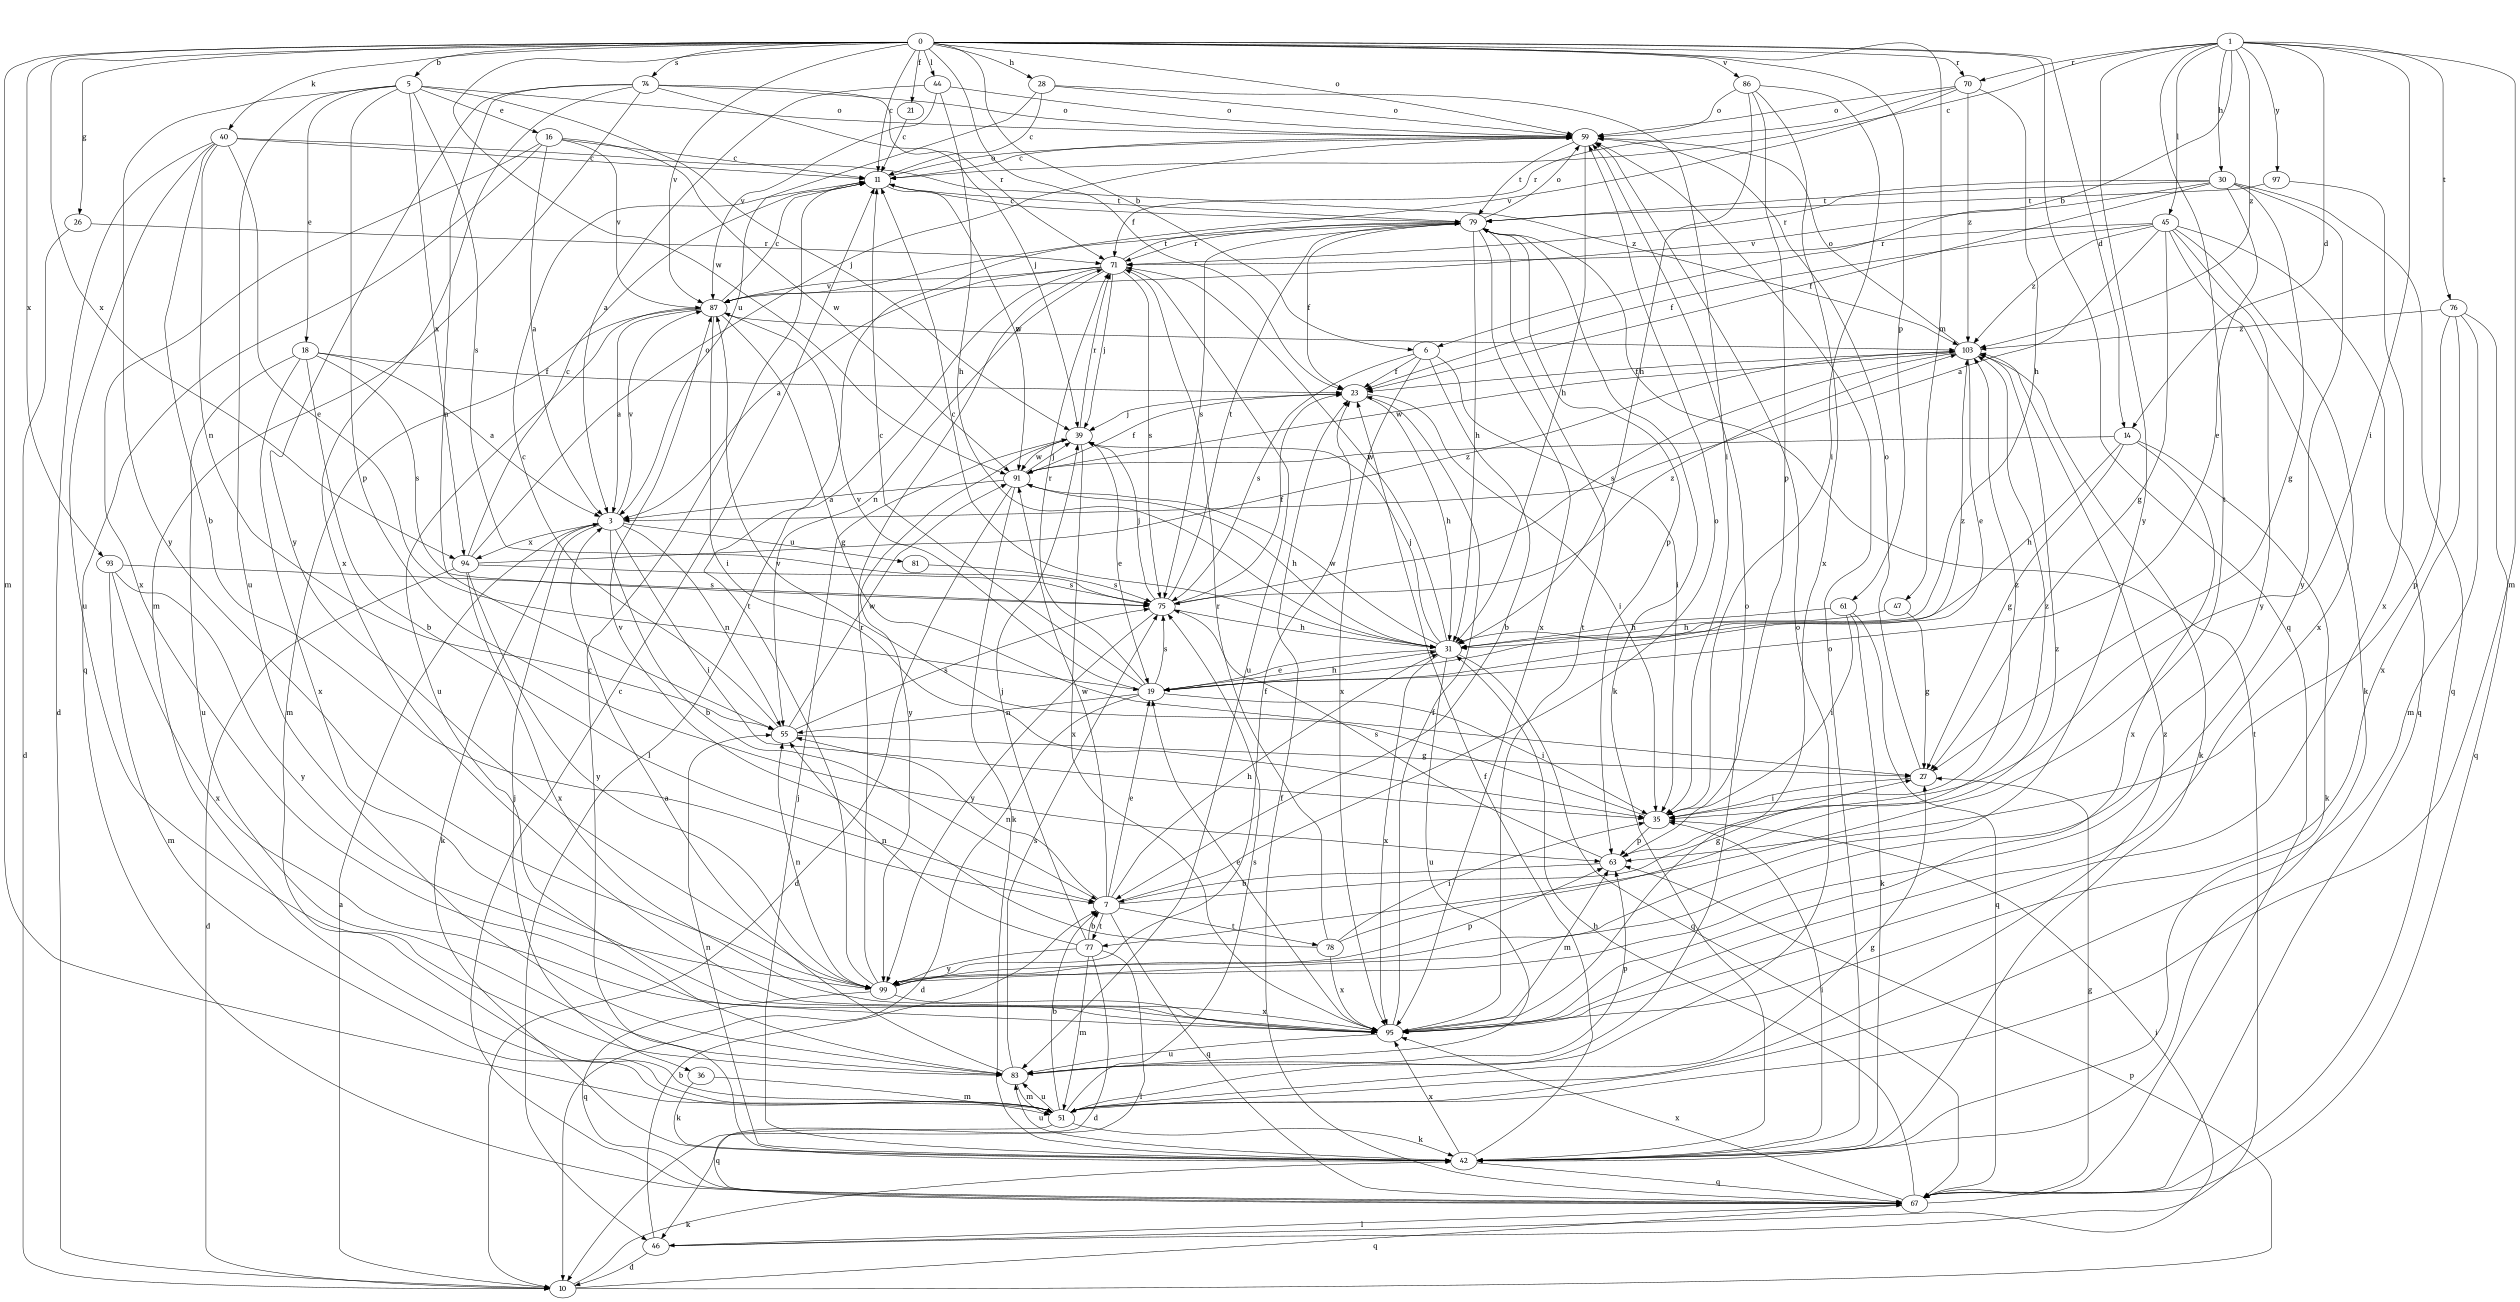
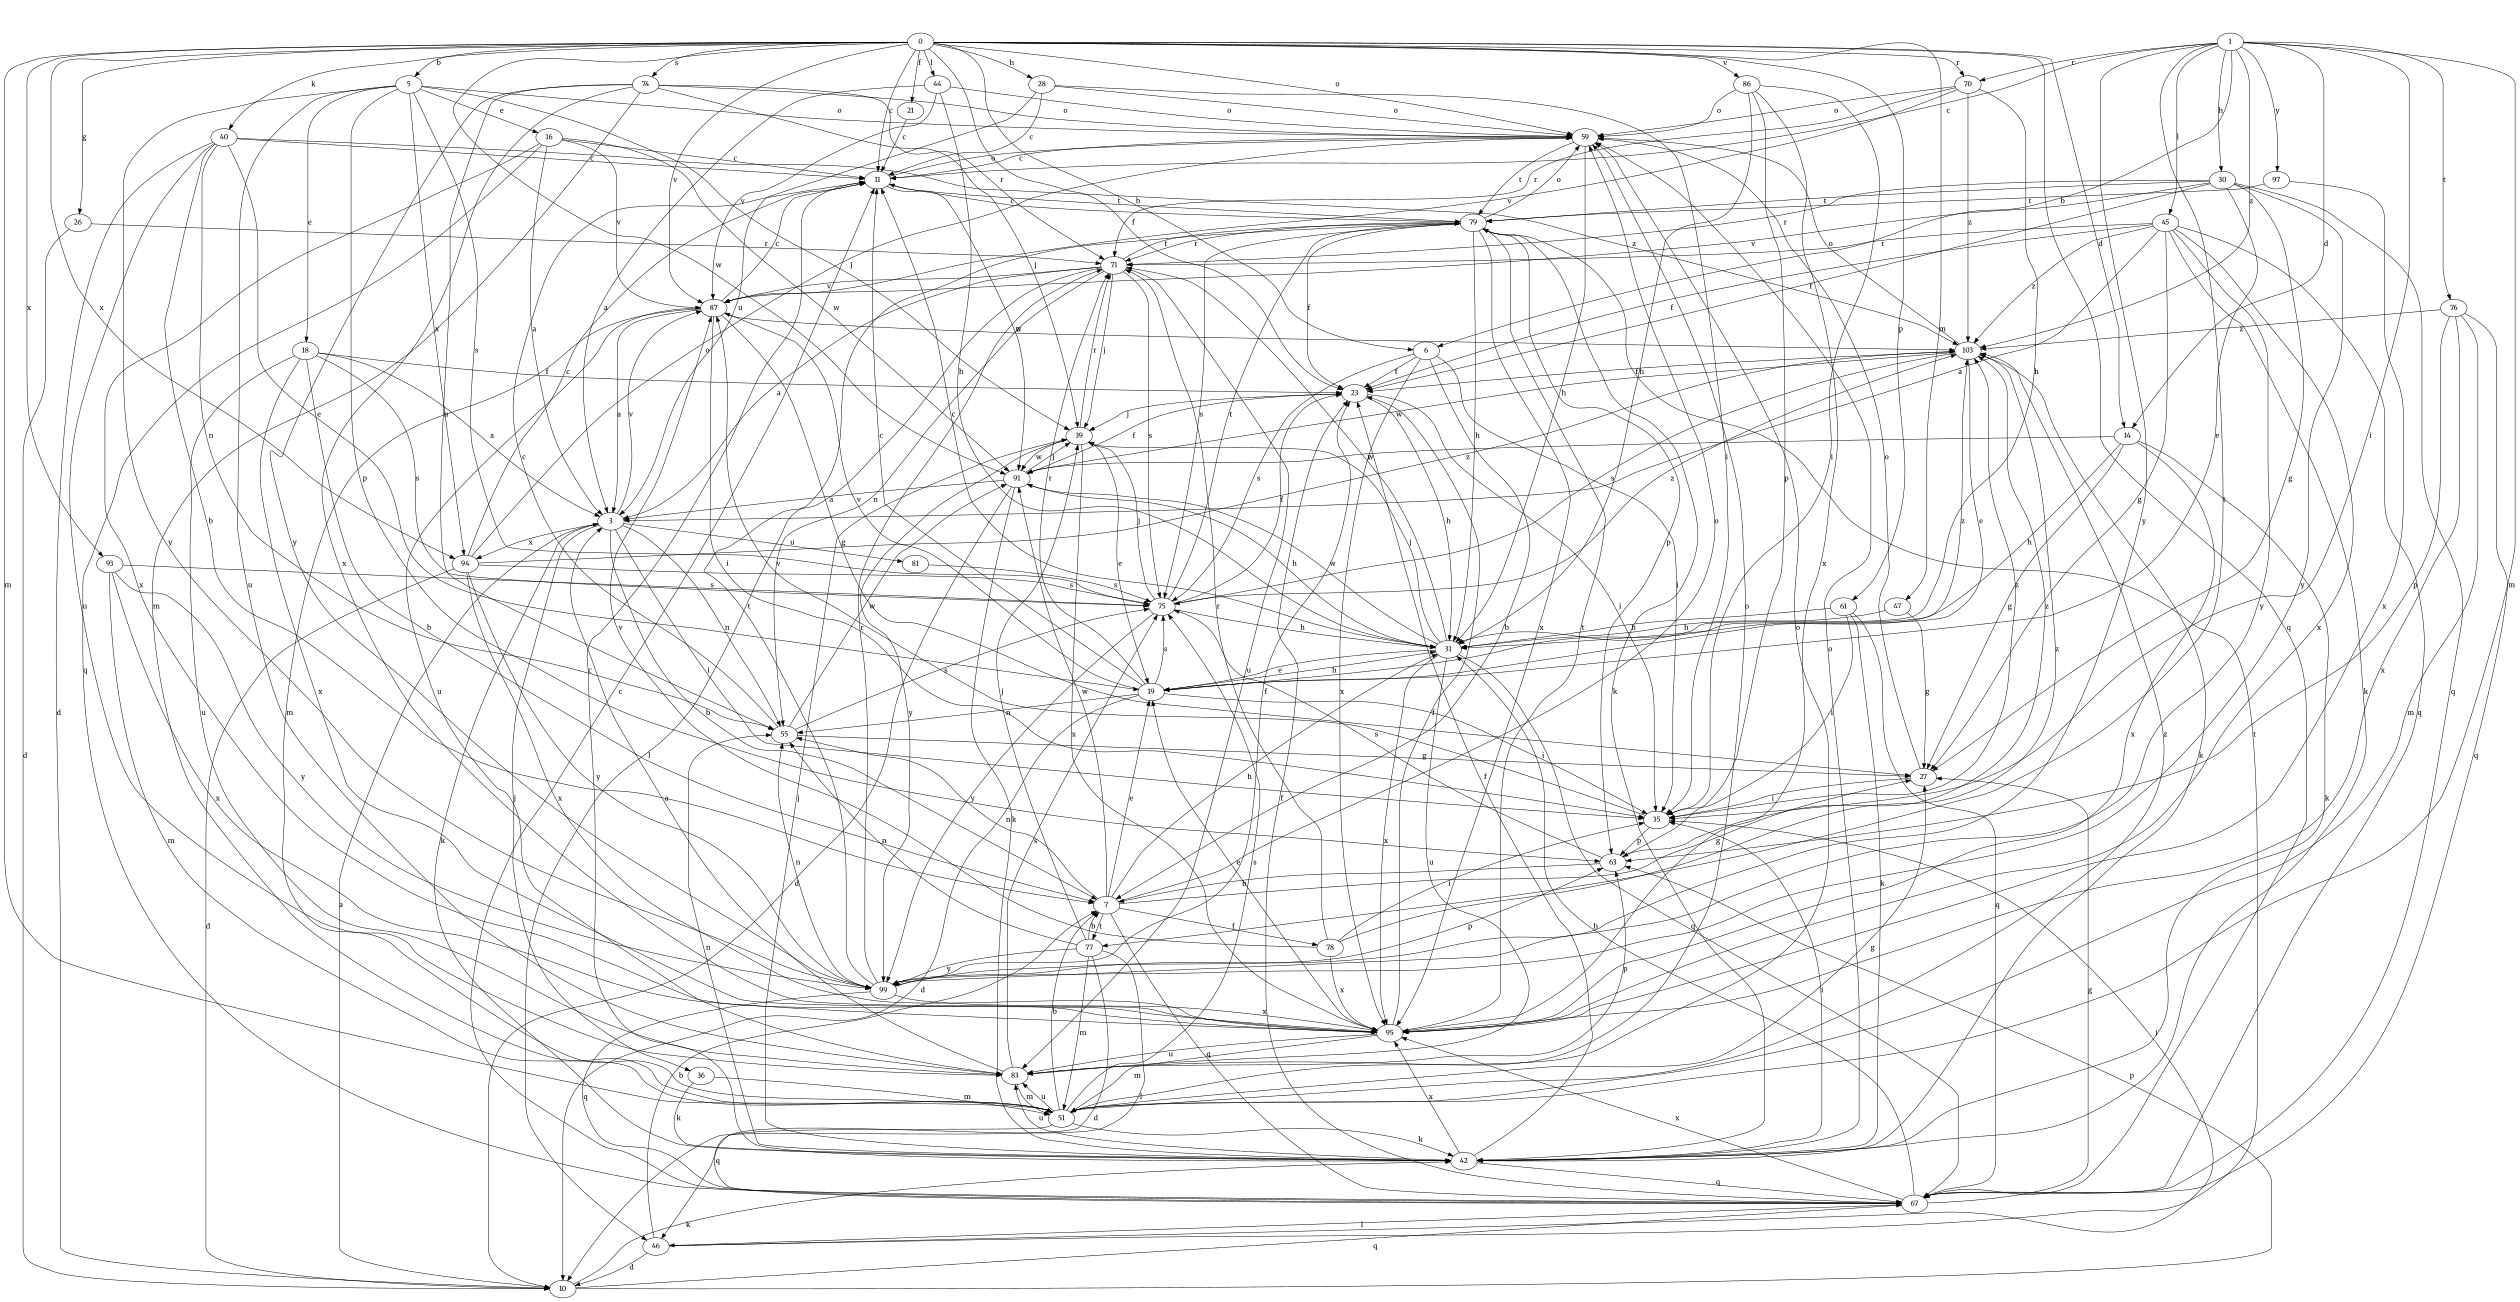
(1234, 927) -> (1234, 927)
(1525, 996) -> (1219, 1055)
